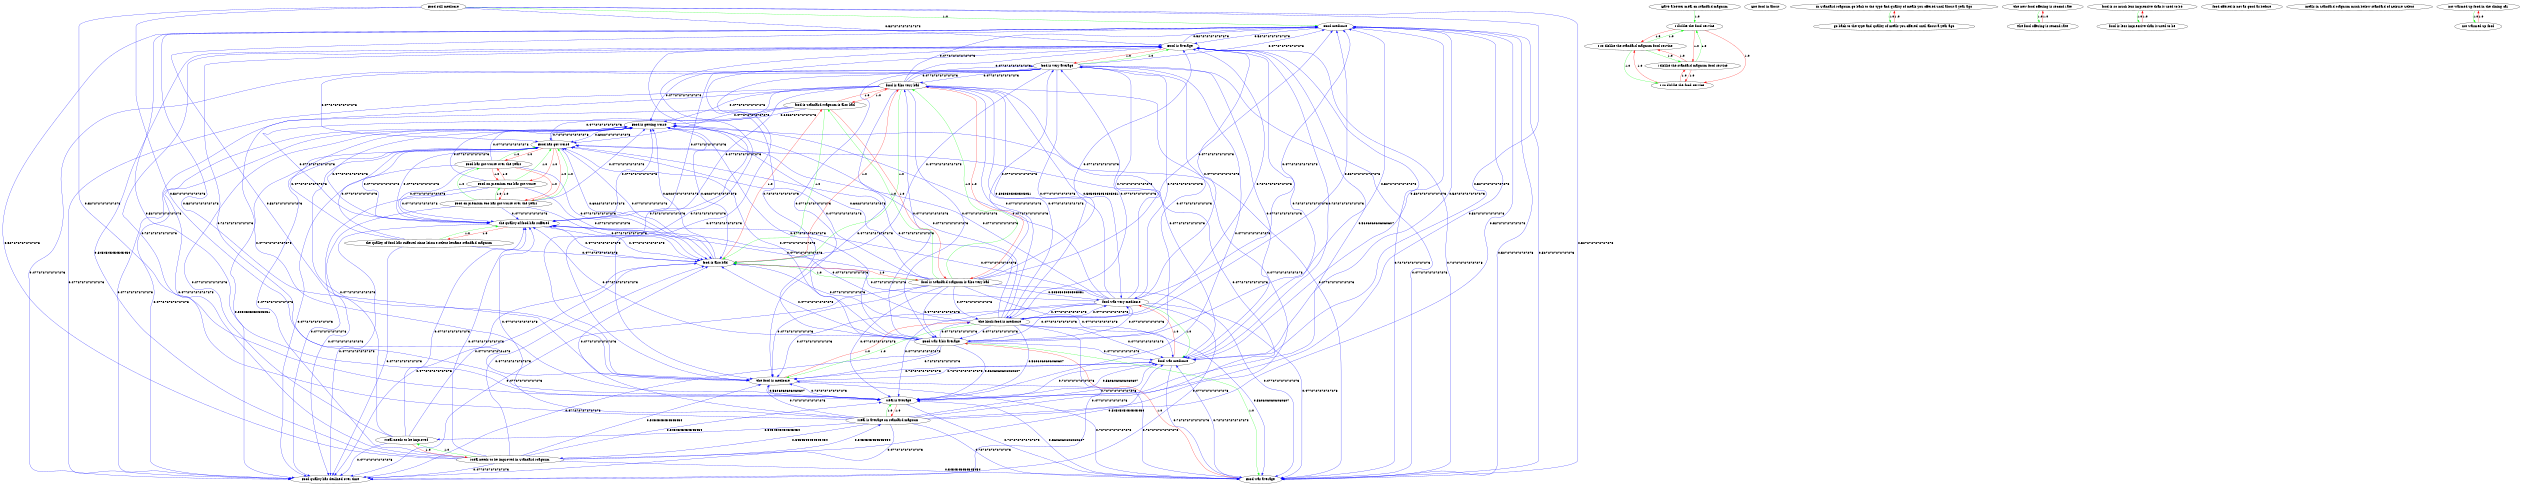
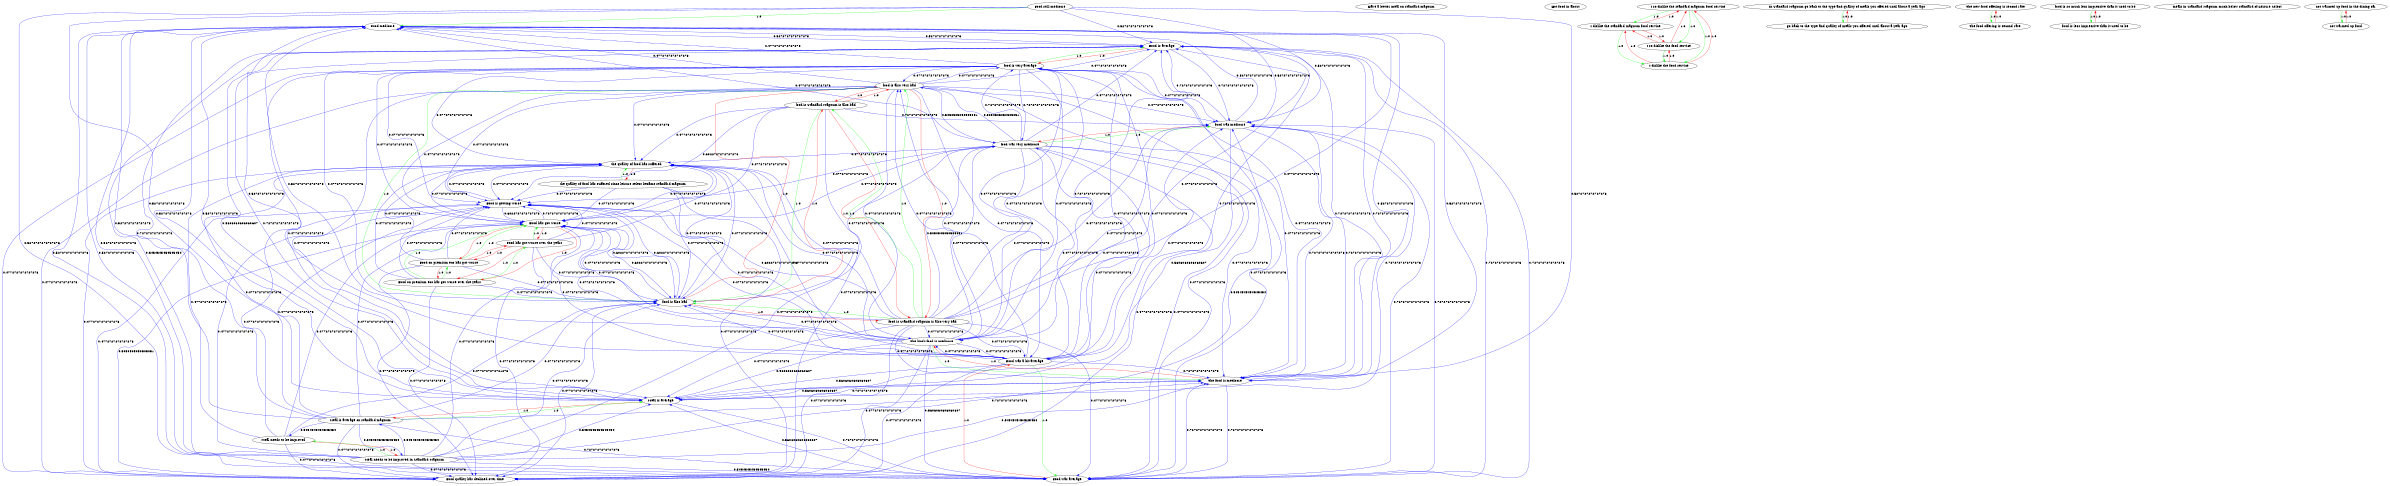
(2242, 7) -> none
(1695, 16) -> (1663, 55)
(1037, 398) -> (1016, 122)
